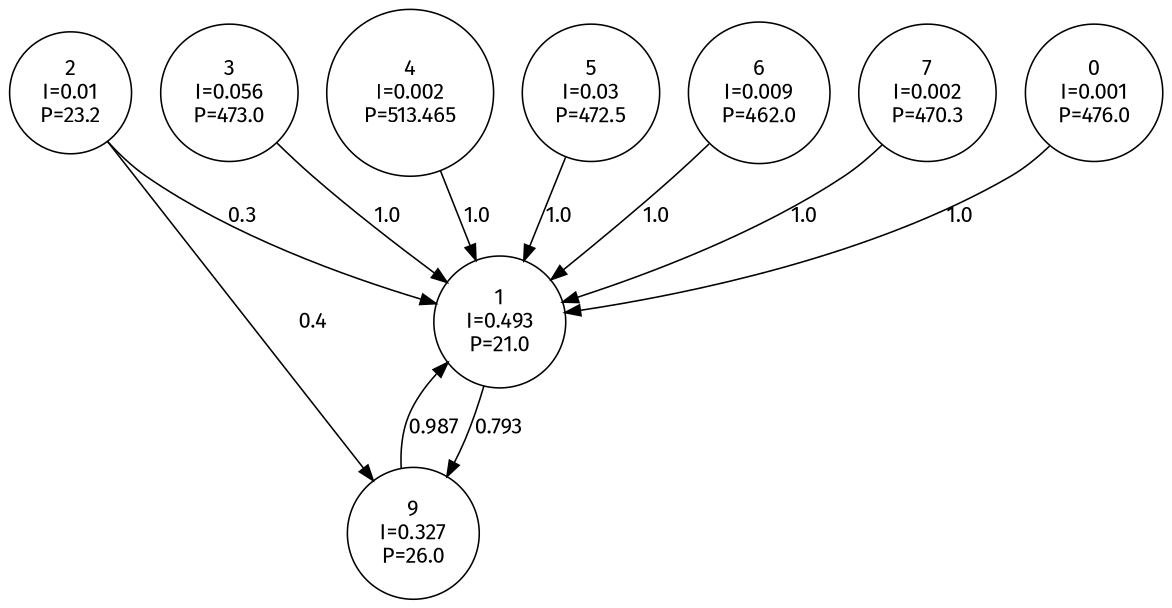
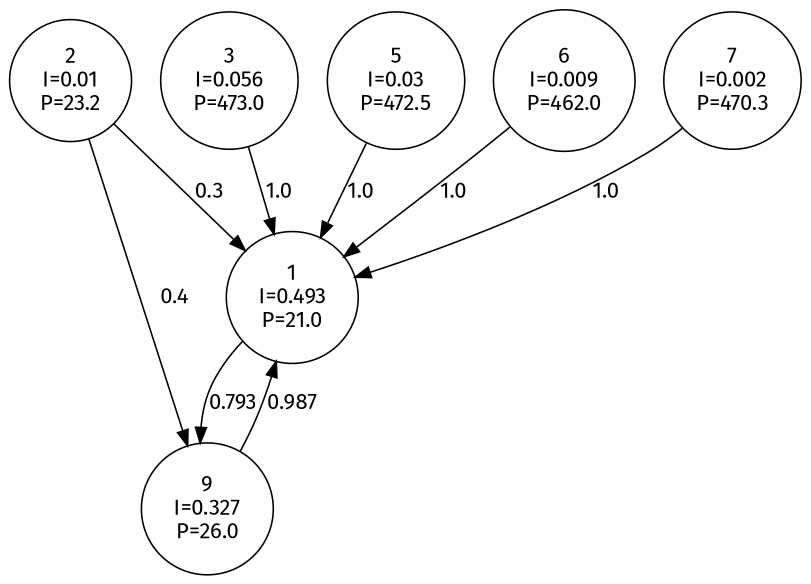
(410, 93) -> none
(1094, 93) -> none
